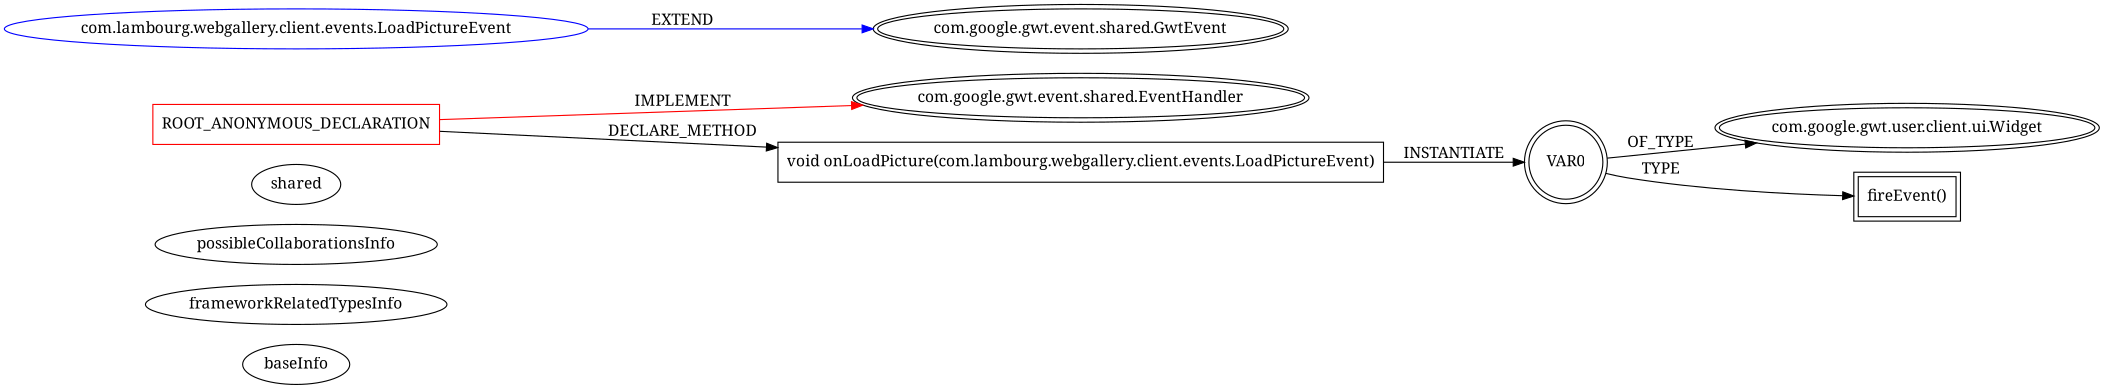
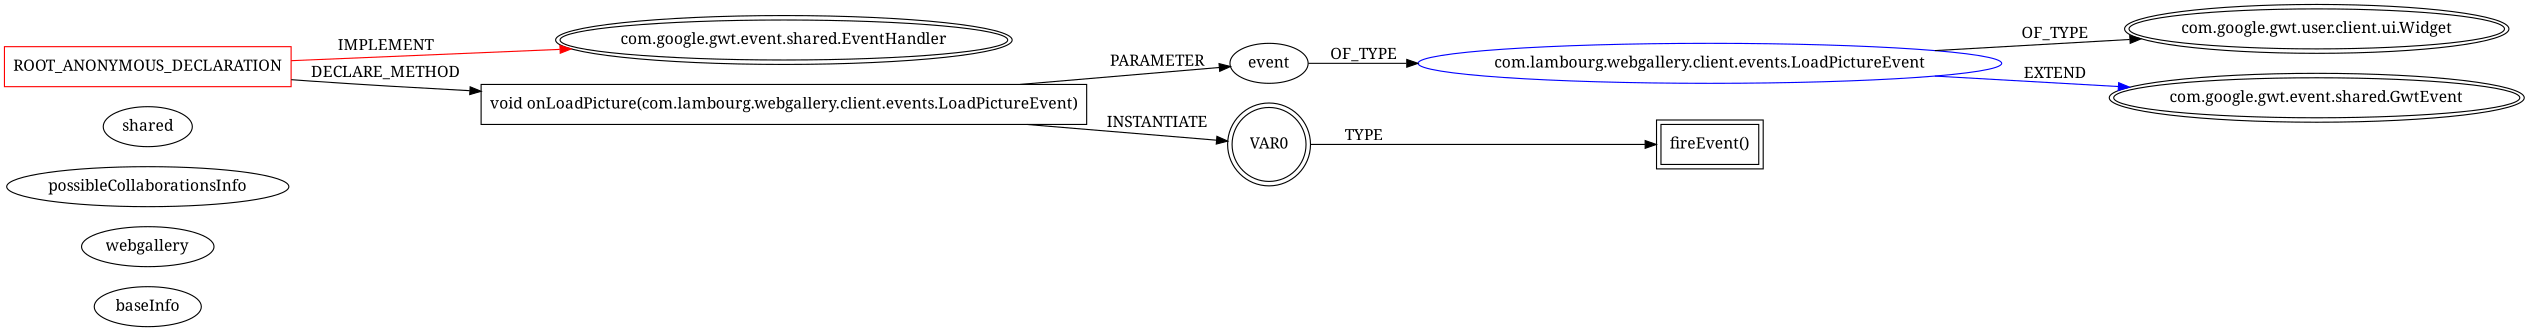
none -> (1269, 63)
(1676, 151) -> (2032, 45)
(296, 304) -> (148, 247)
